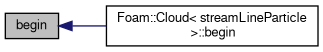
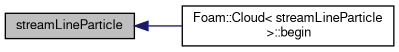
(32, 26) -> (70, 26)
